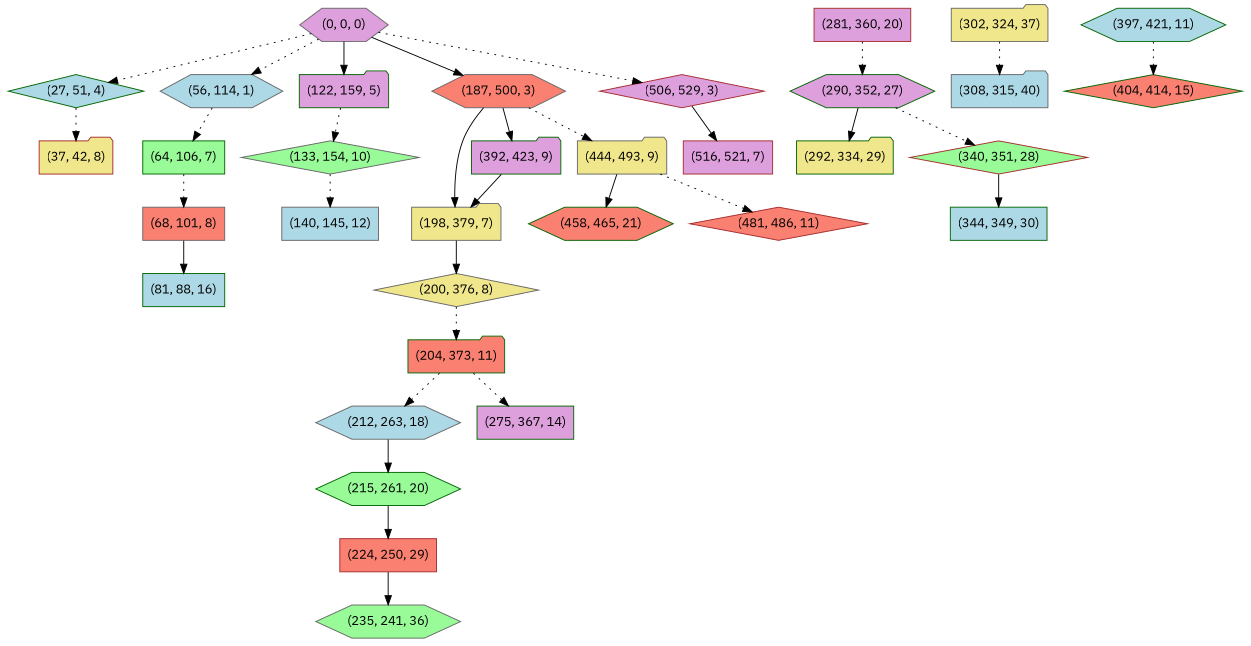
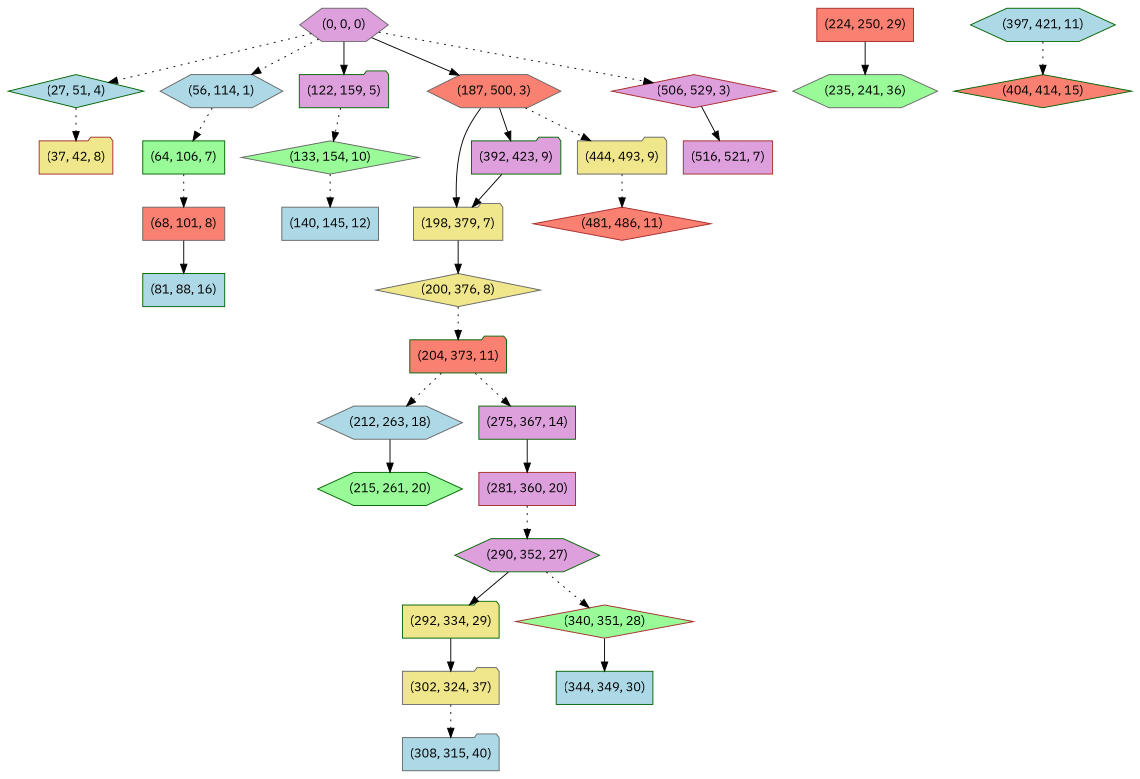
(601, 224) -> none
none -> (527, 451)
(388, 518) -> none
none -> (451, 650)
